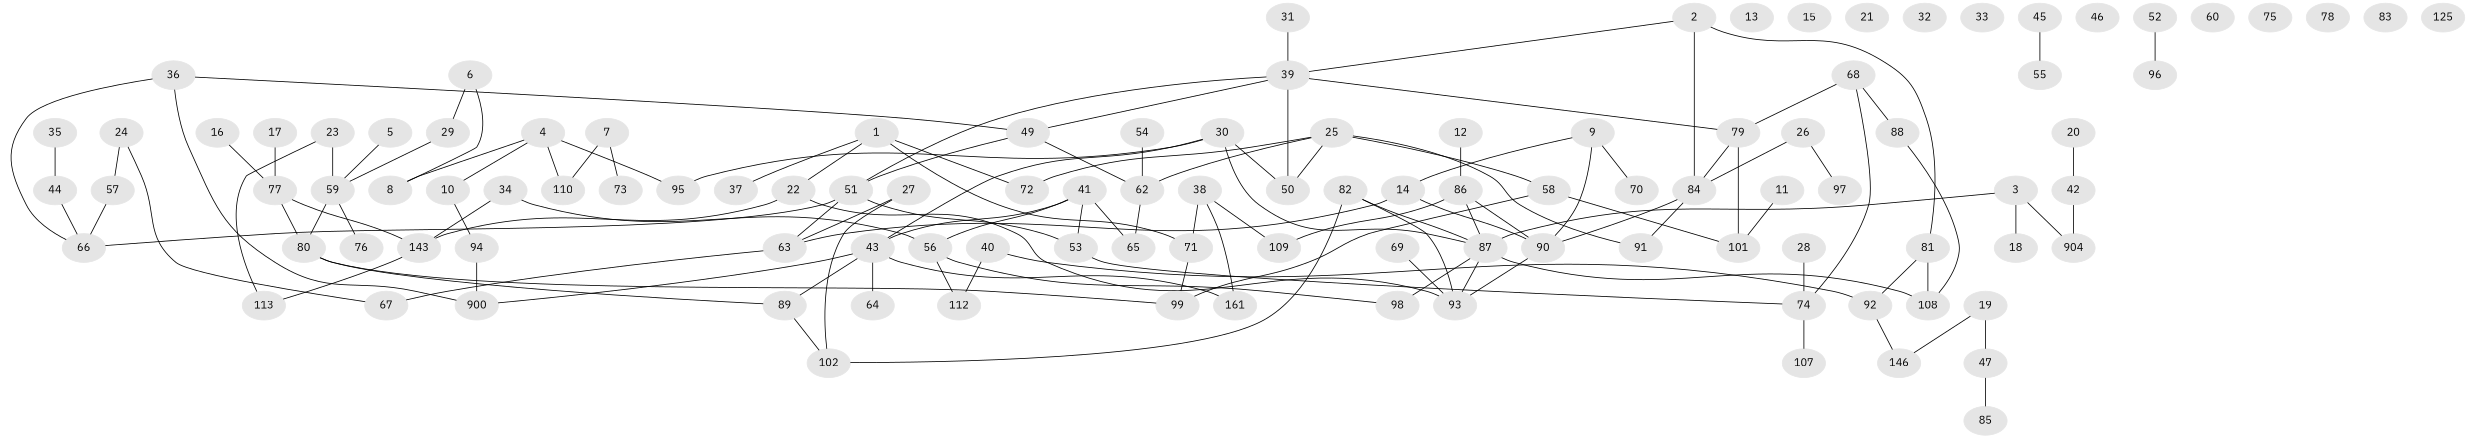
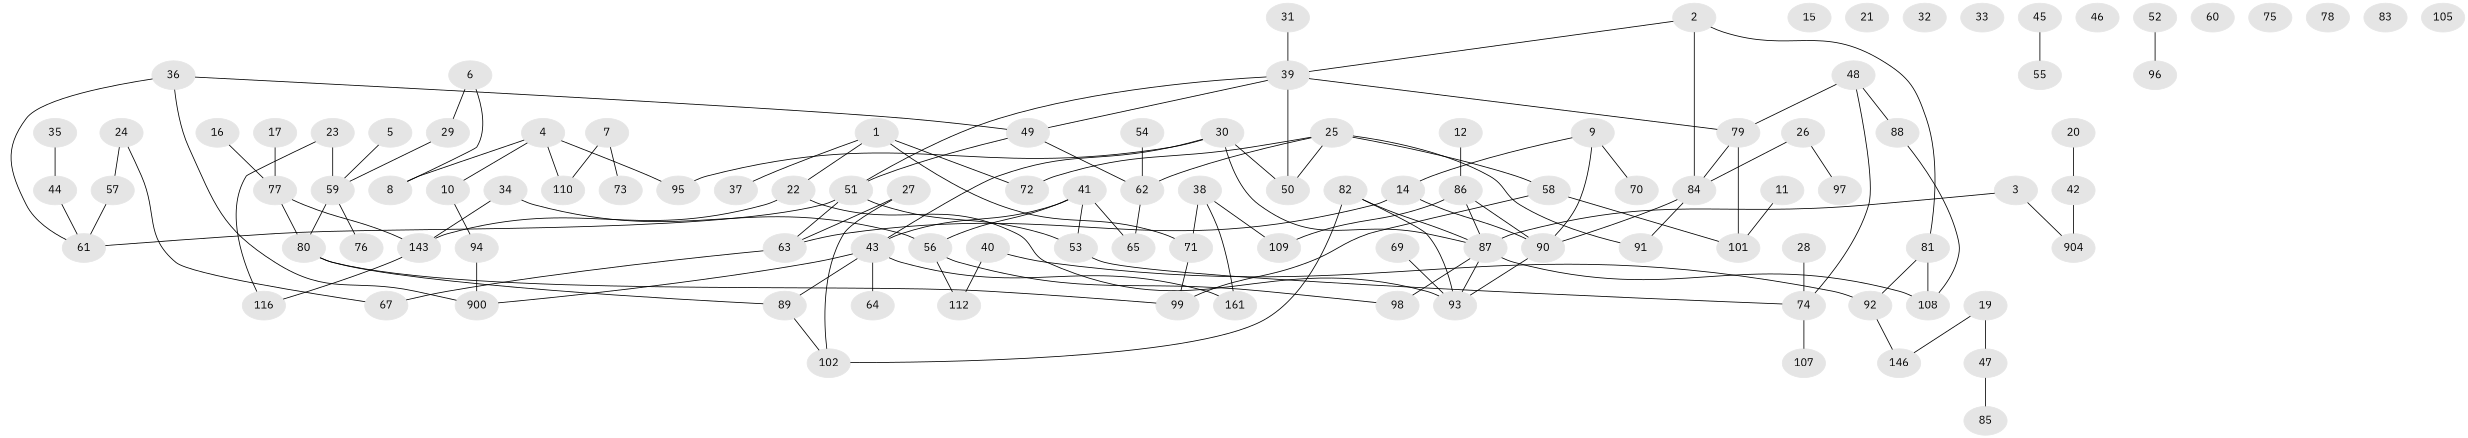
(1752, 18) -> none
(2443, 18) -> (2443, 18)
(1854, 75) -> (1854, 75)
(84, 248) -> (84, 248)
(2016, 248) -> none
(264, 306) -> (264, 306)
